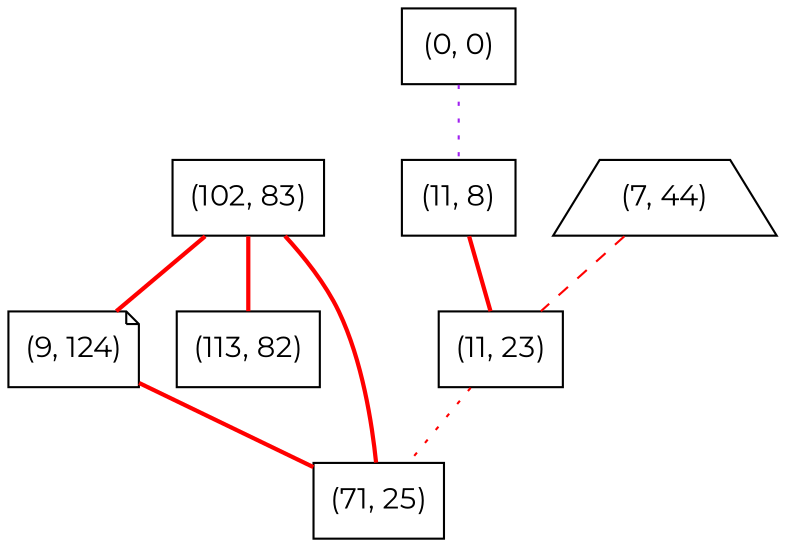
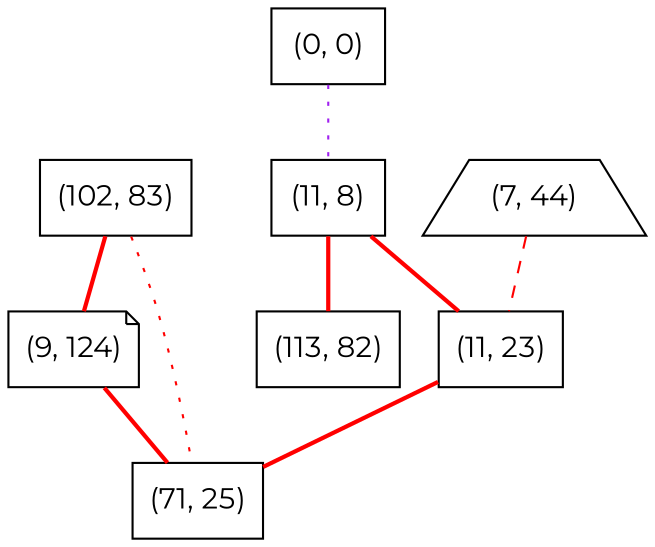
(248, 274) -> (328, 274)
(351, 341) -> (168, 348)
(440, 425) -> (351, 424)
